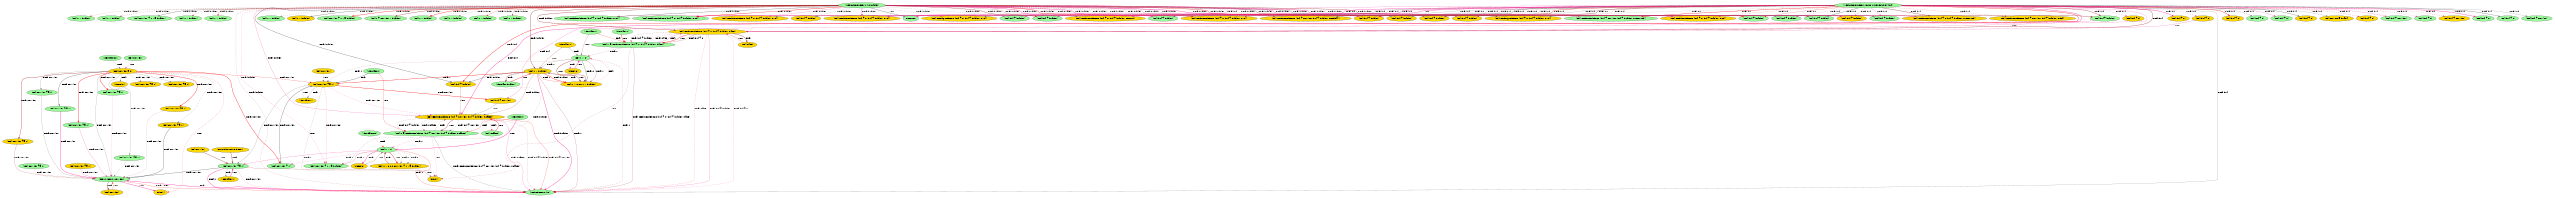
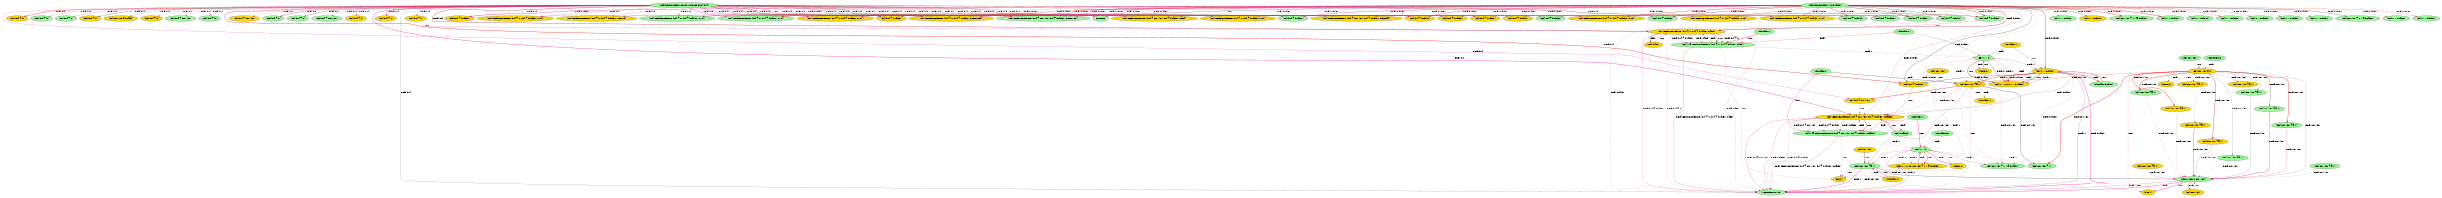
(386, 18) -> none
none -> (2183, 78)
(230, 150) -> none
